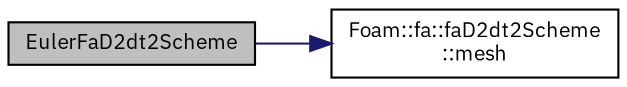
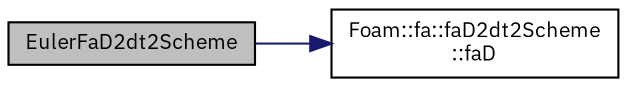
(475, 44) -> (475, 44)
